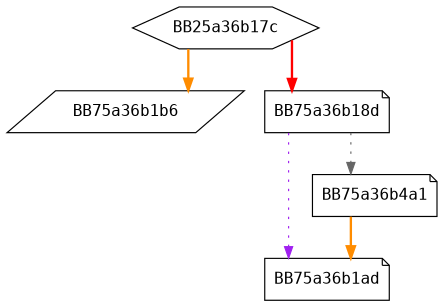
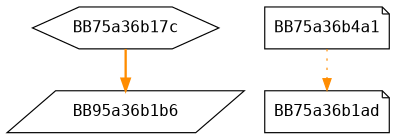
(226, 28) -> (126, 28)
(126, 112) -> (126, 112)
(327, 112) -> none
(351, 231) -> (327, 64)
